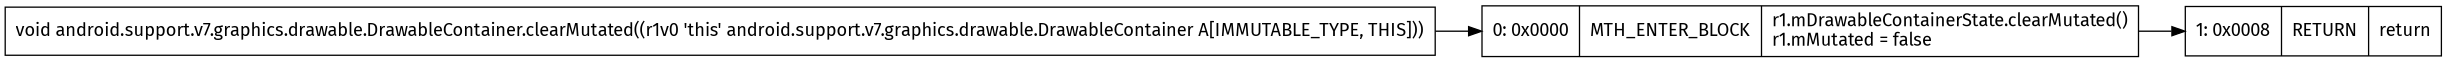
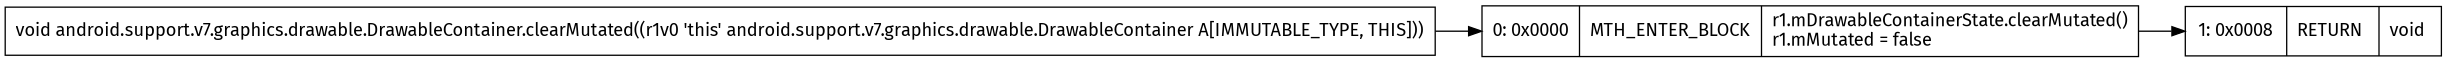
(2405, 31) -> (2408, 31)
